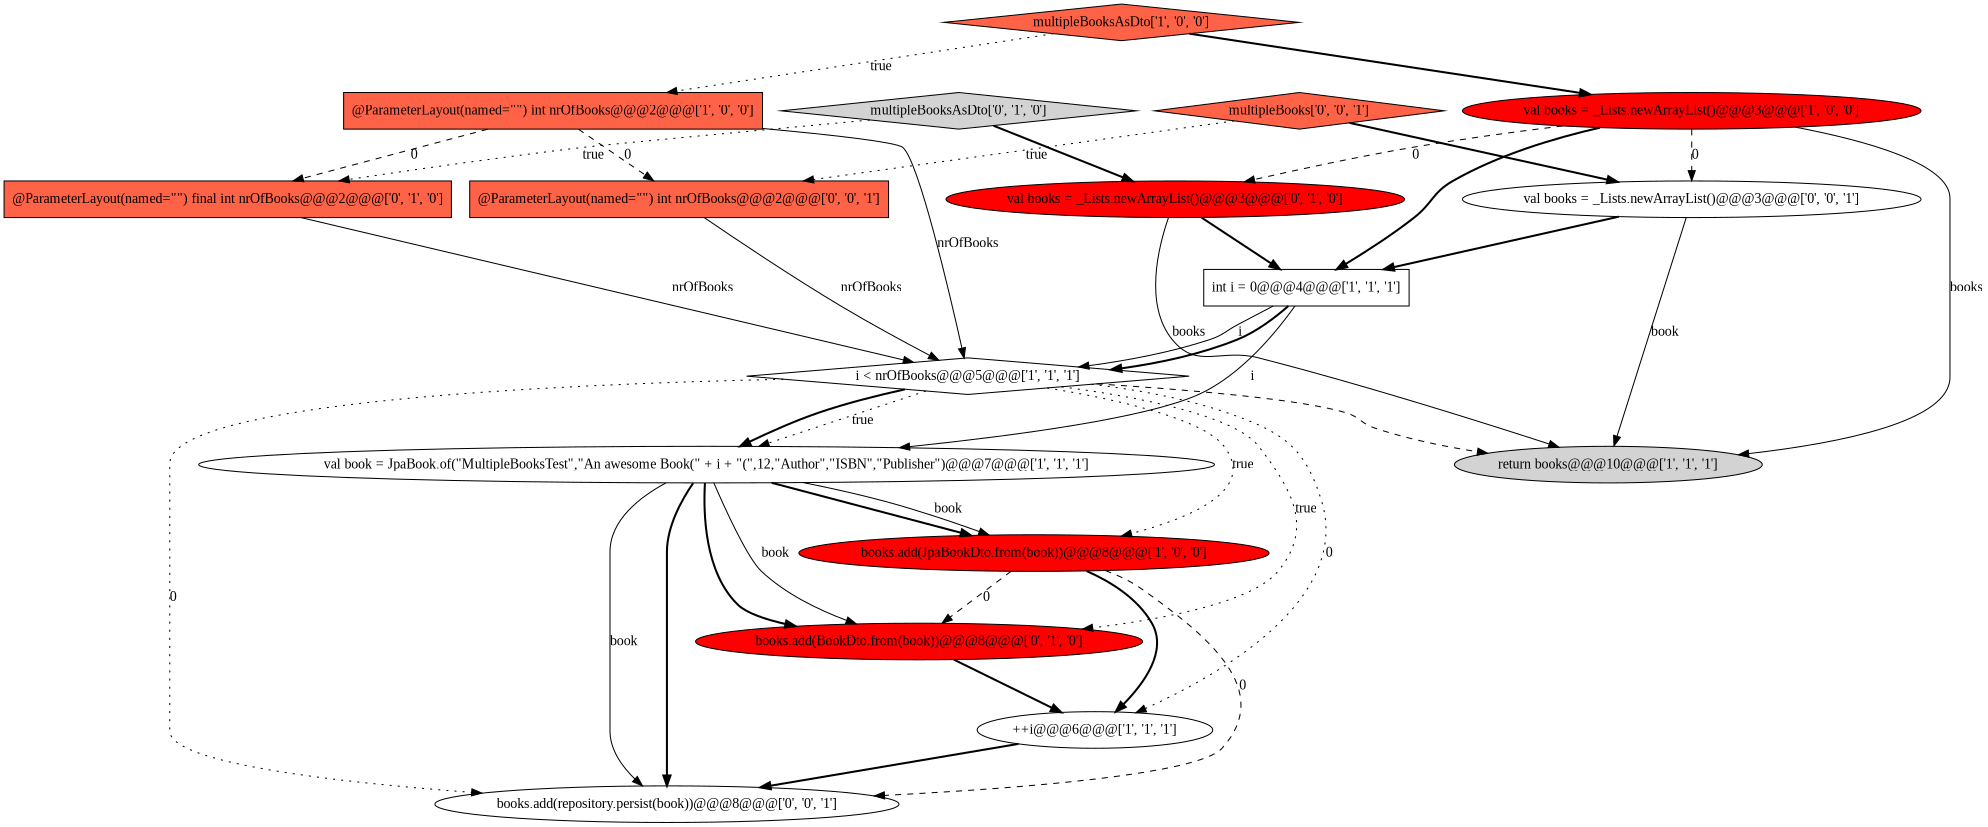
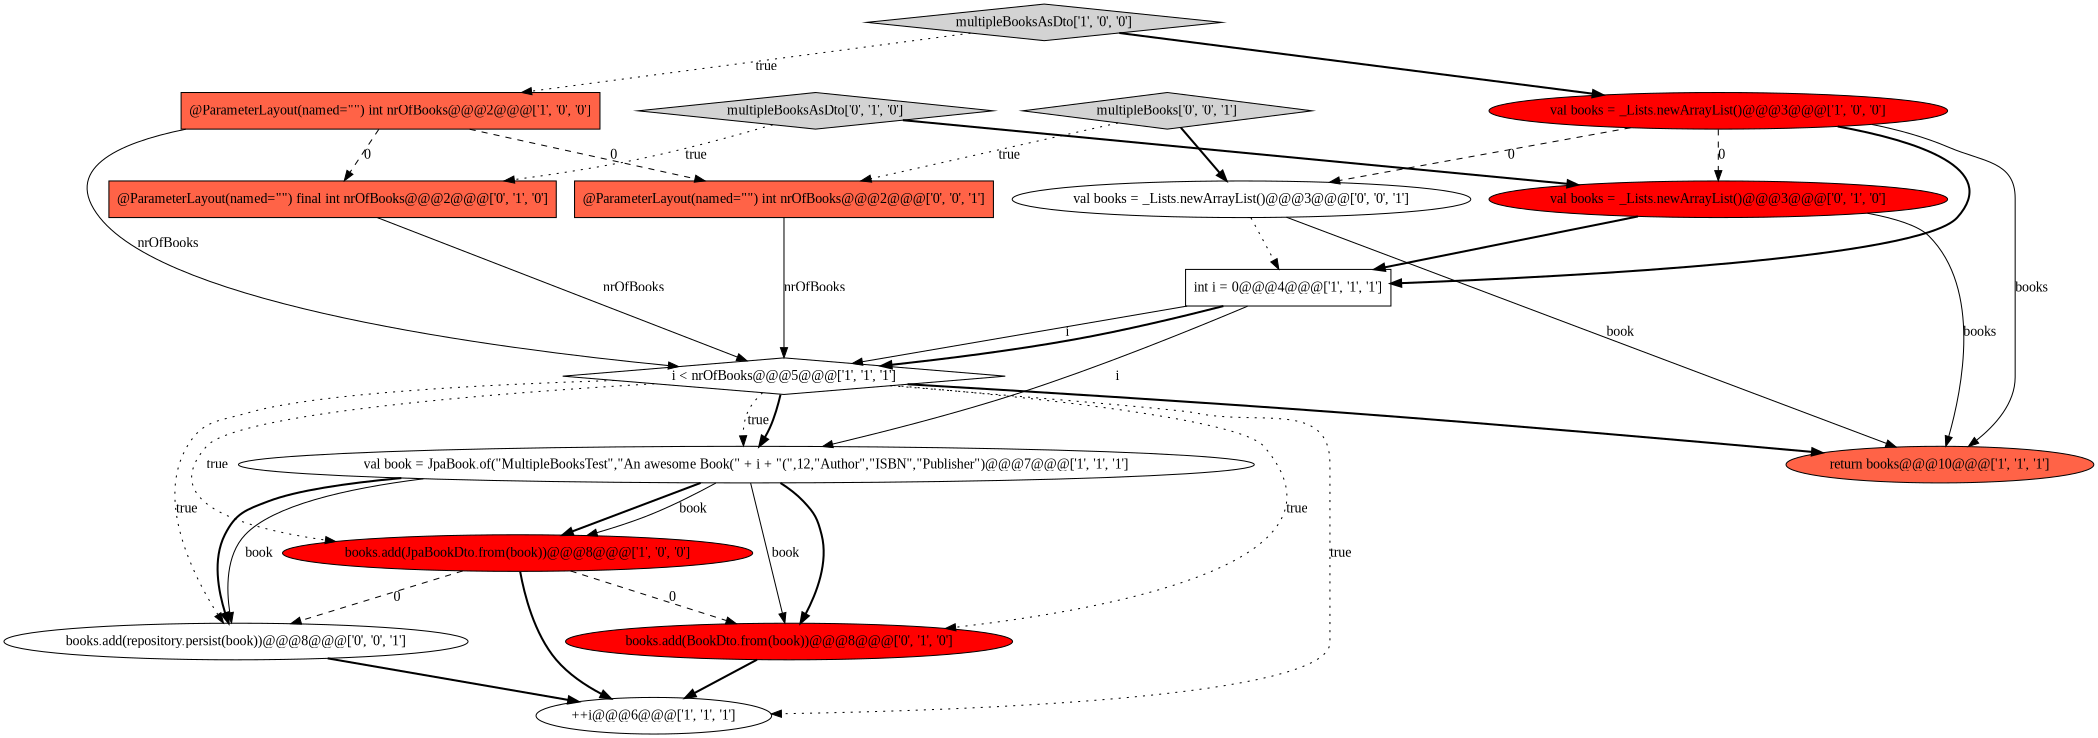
(1121, 22) -> (1044, 22)
(1299, 111) -> (1167, 111)
(1506, 242) -> (1262, 239)
(1290, 402) -> (1360, 414)
(1608, 465) -> (1940, 465)
(1329, 553) -> (1341, 553)
(173, 597) -> (187, 509)
(894, 765) -> (448, 679)
